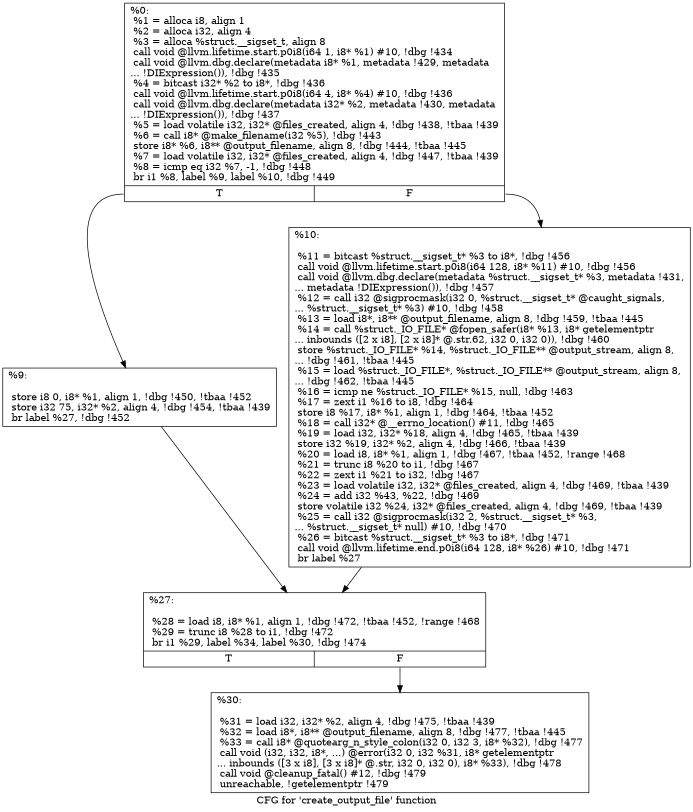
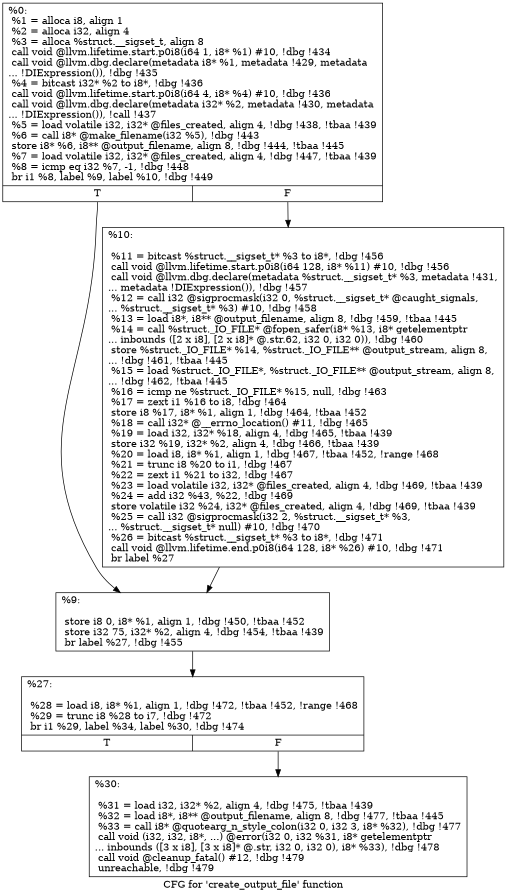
(205, 115) -> (83, 115)
(69, 418) -> (122, 643)
(354, 577) -> (215, 577)
(241, 632) -> (119, 716)
(303, 784) -> (155, 868)
